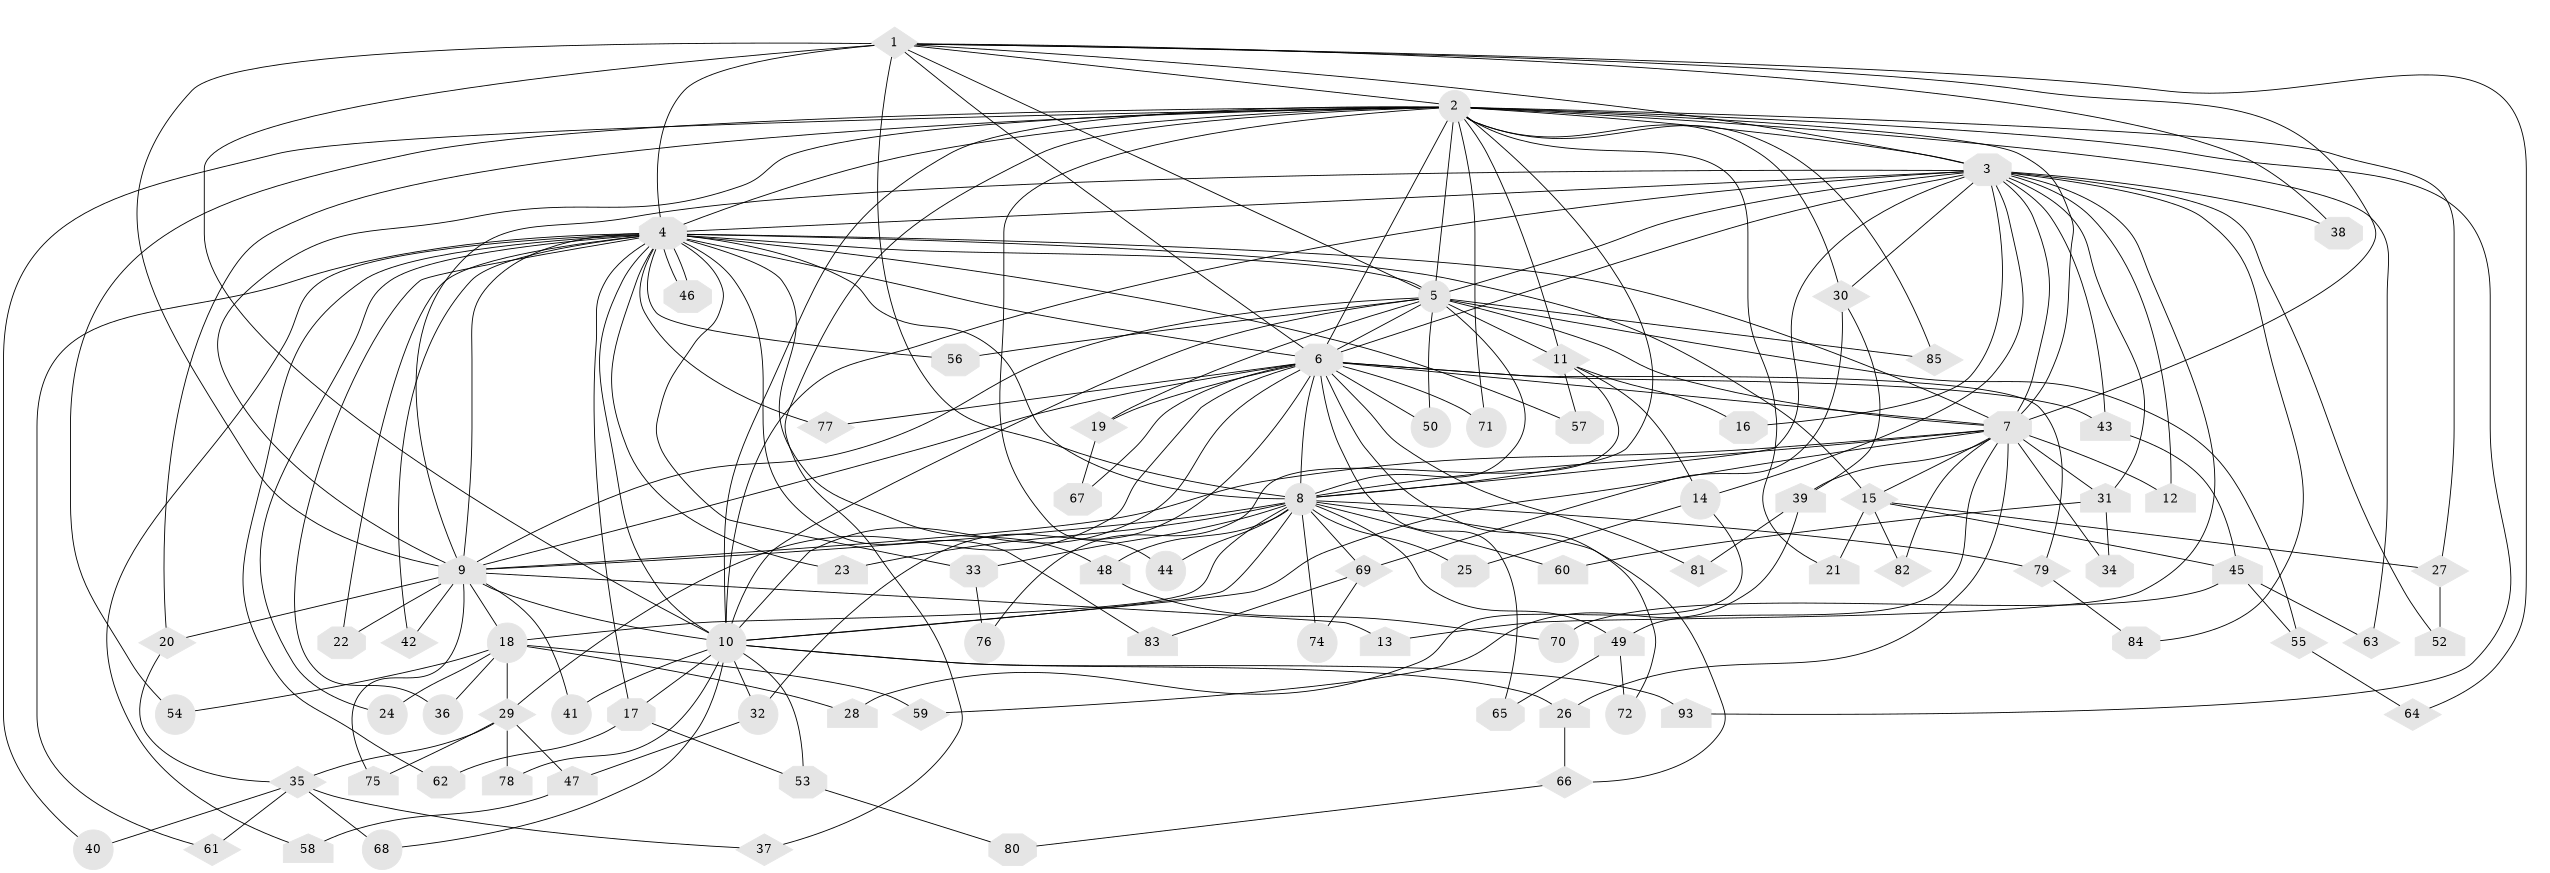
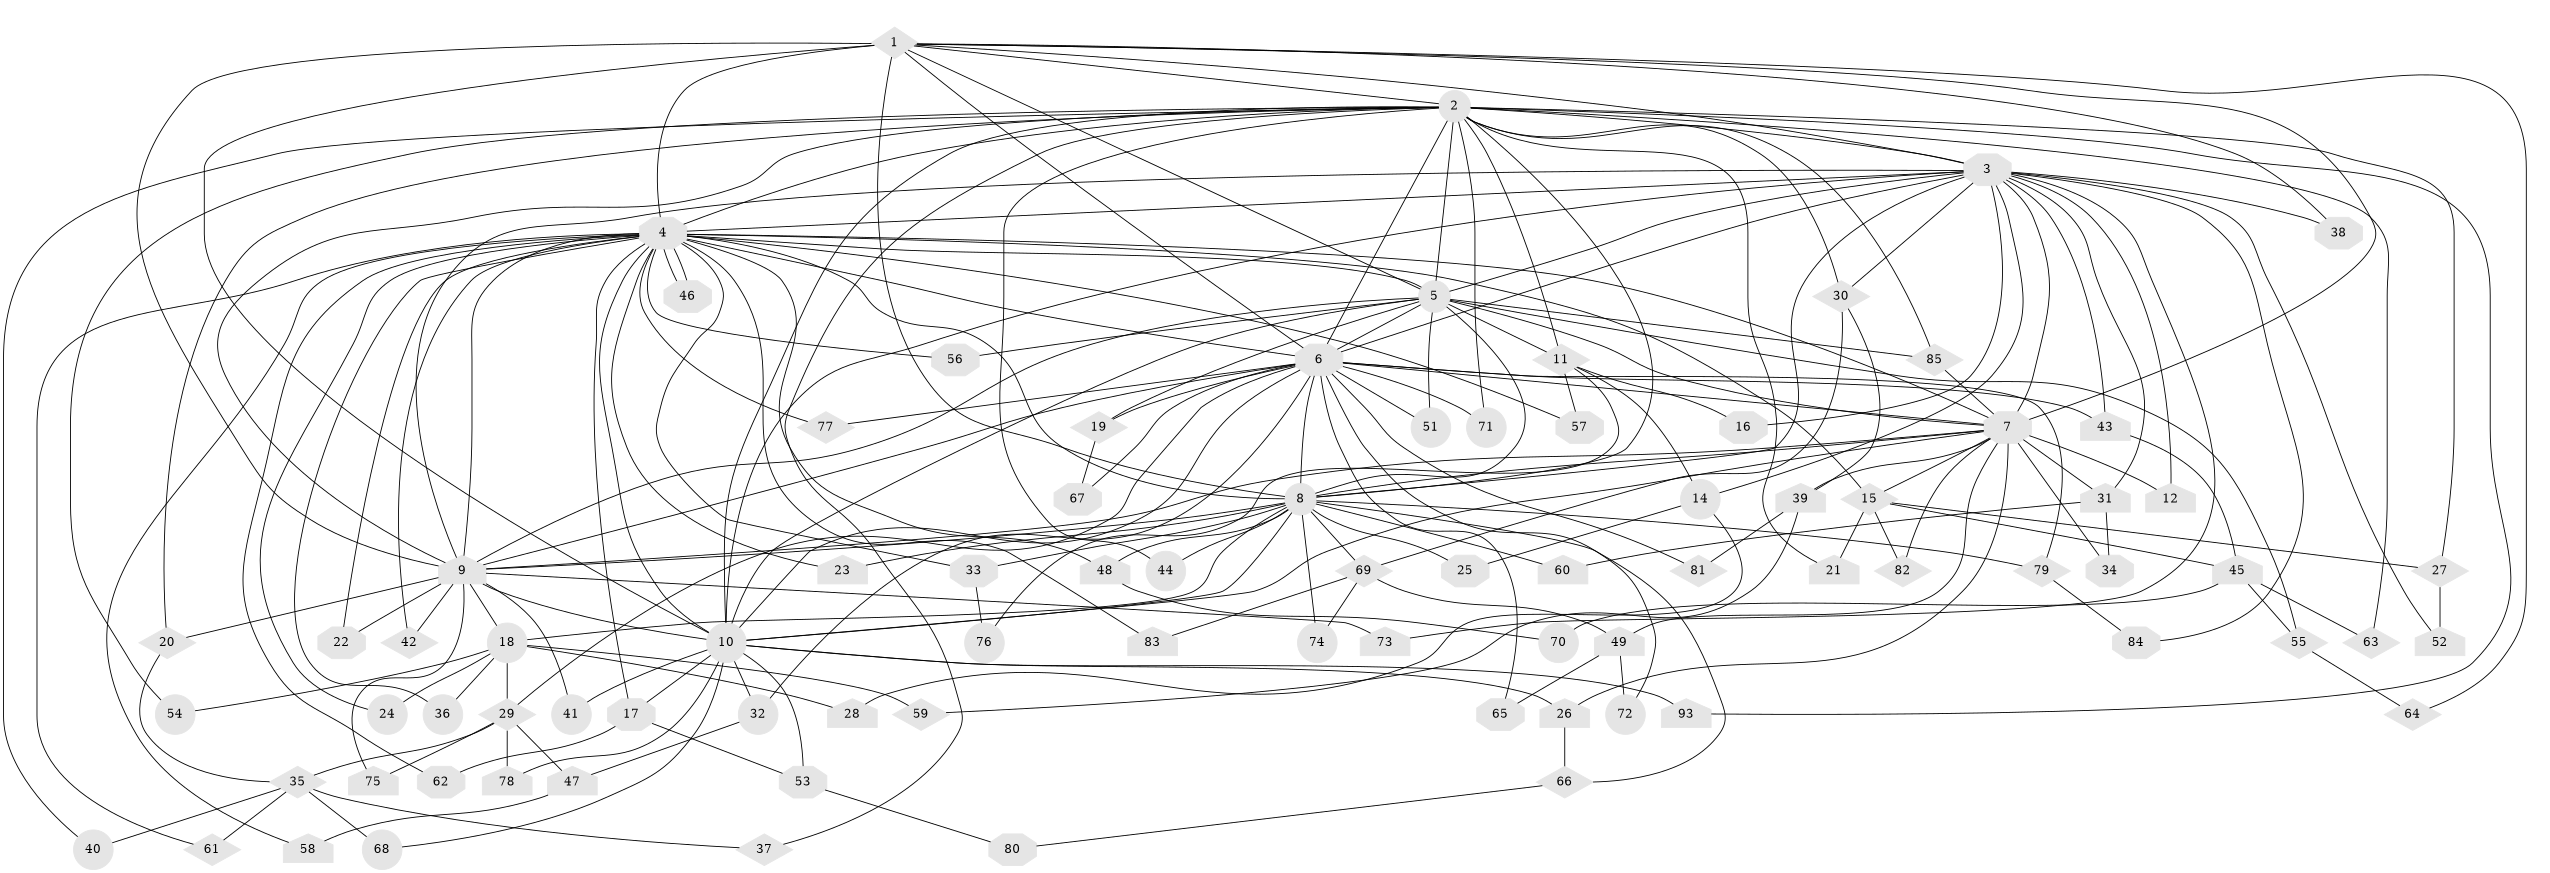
(2017, 153) -> (1977, 399)
(1431, 428) -> (1431, 428)
(1447, 598) -> (1492, 605)
(1385, 643) -> (1385, 643)
